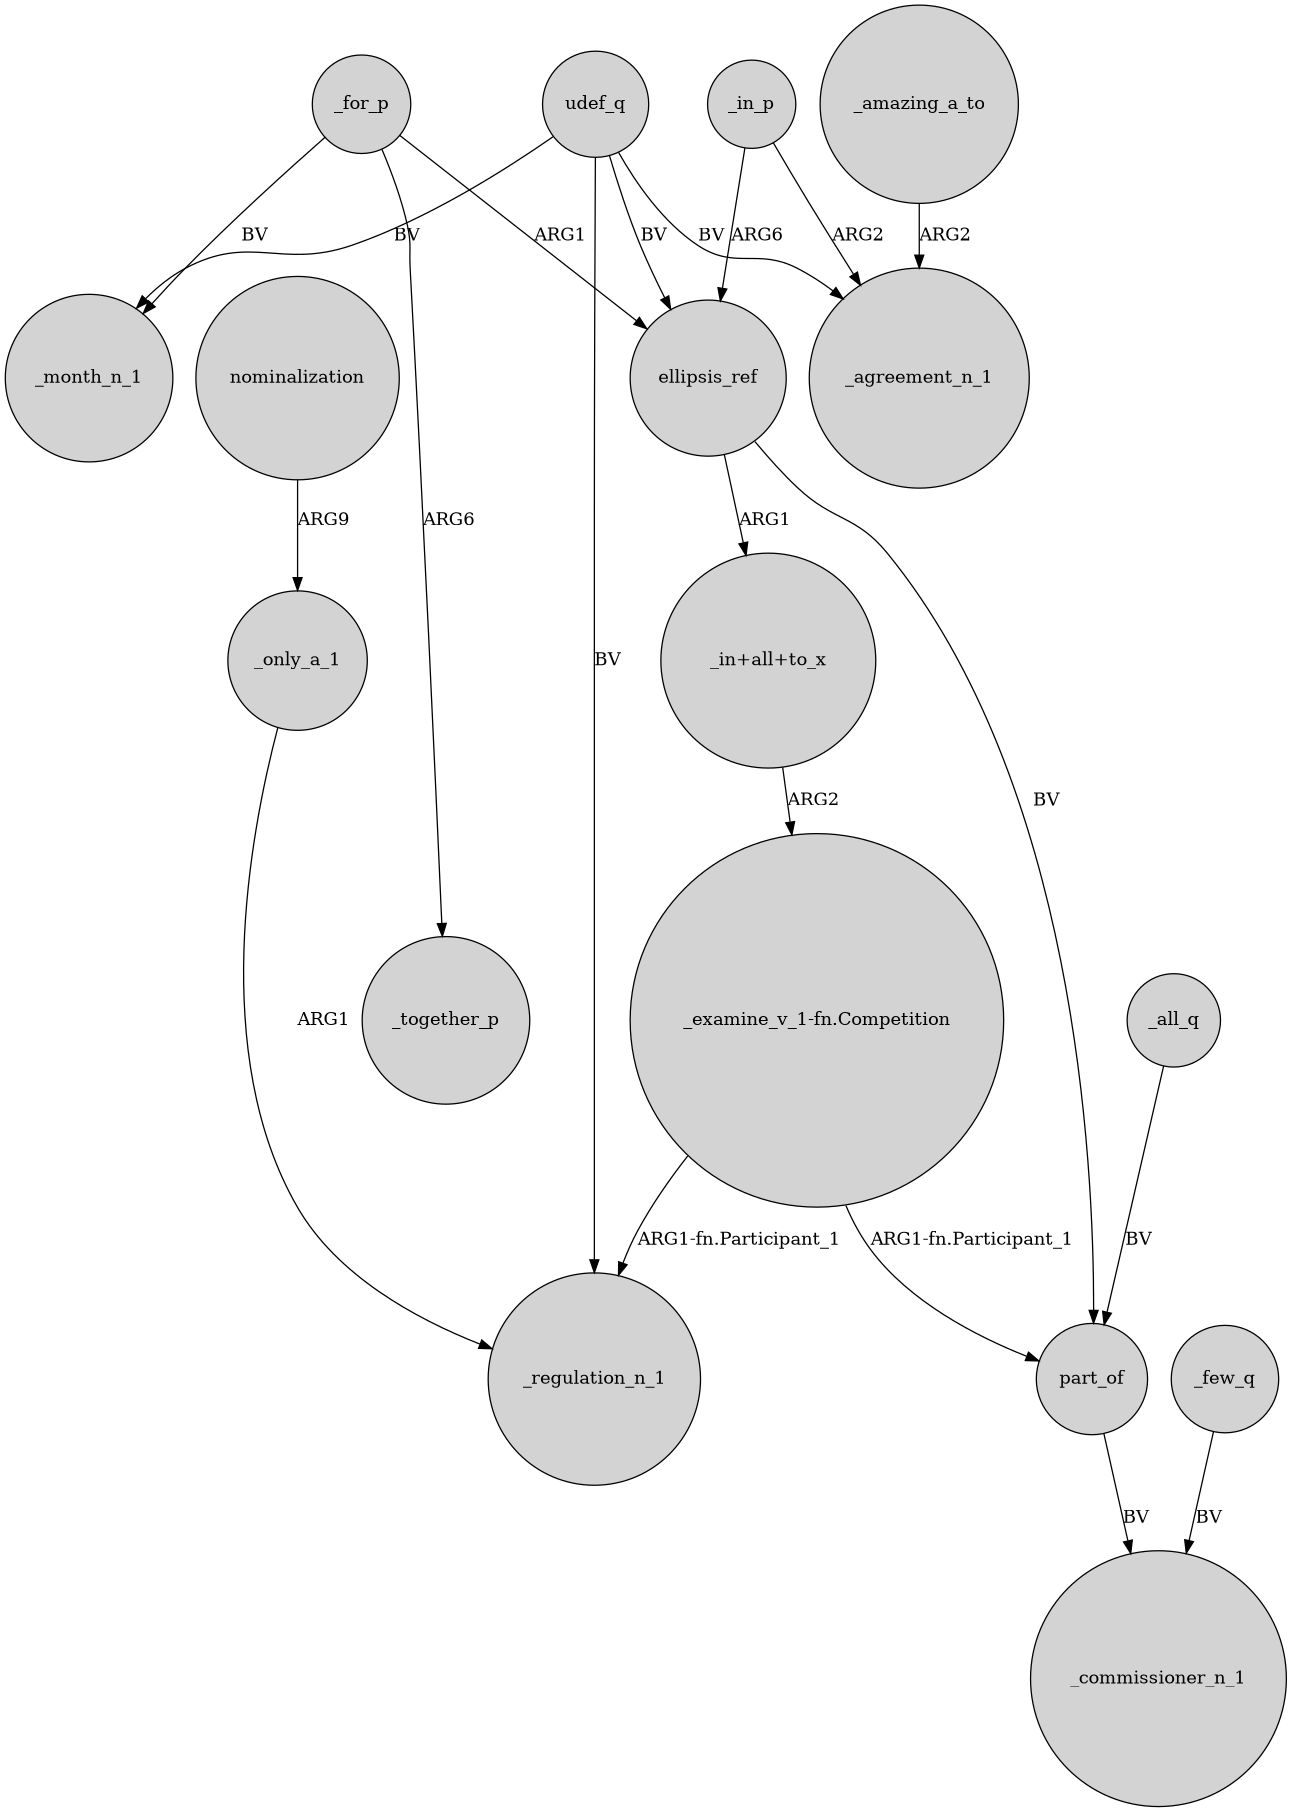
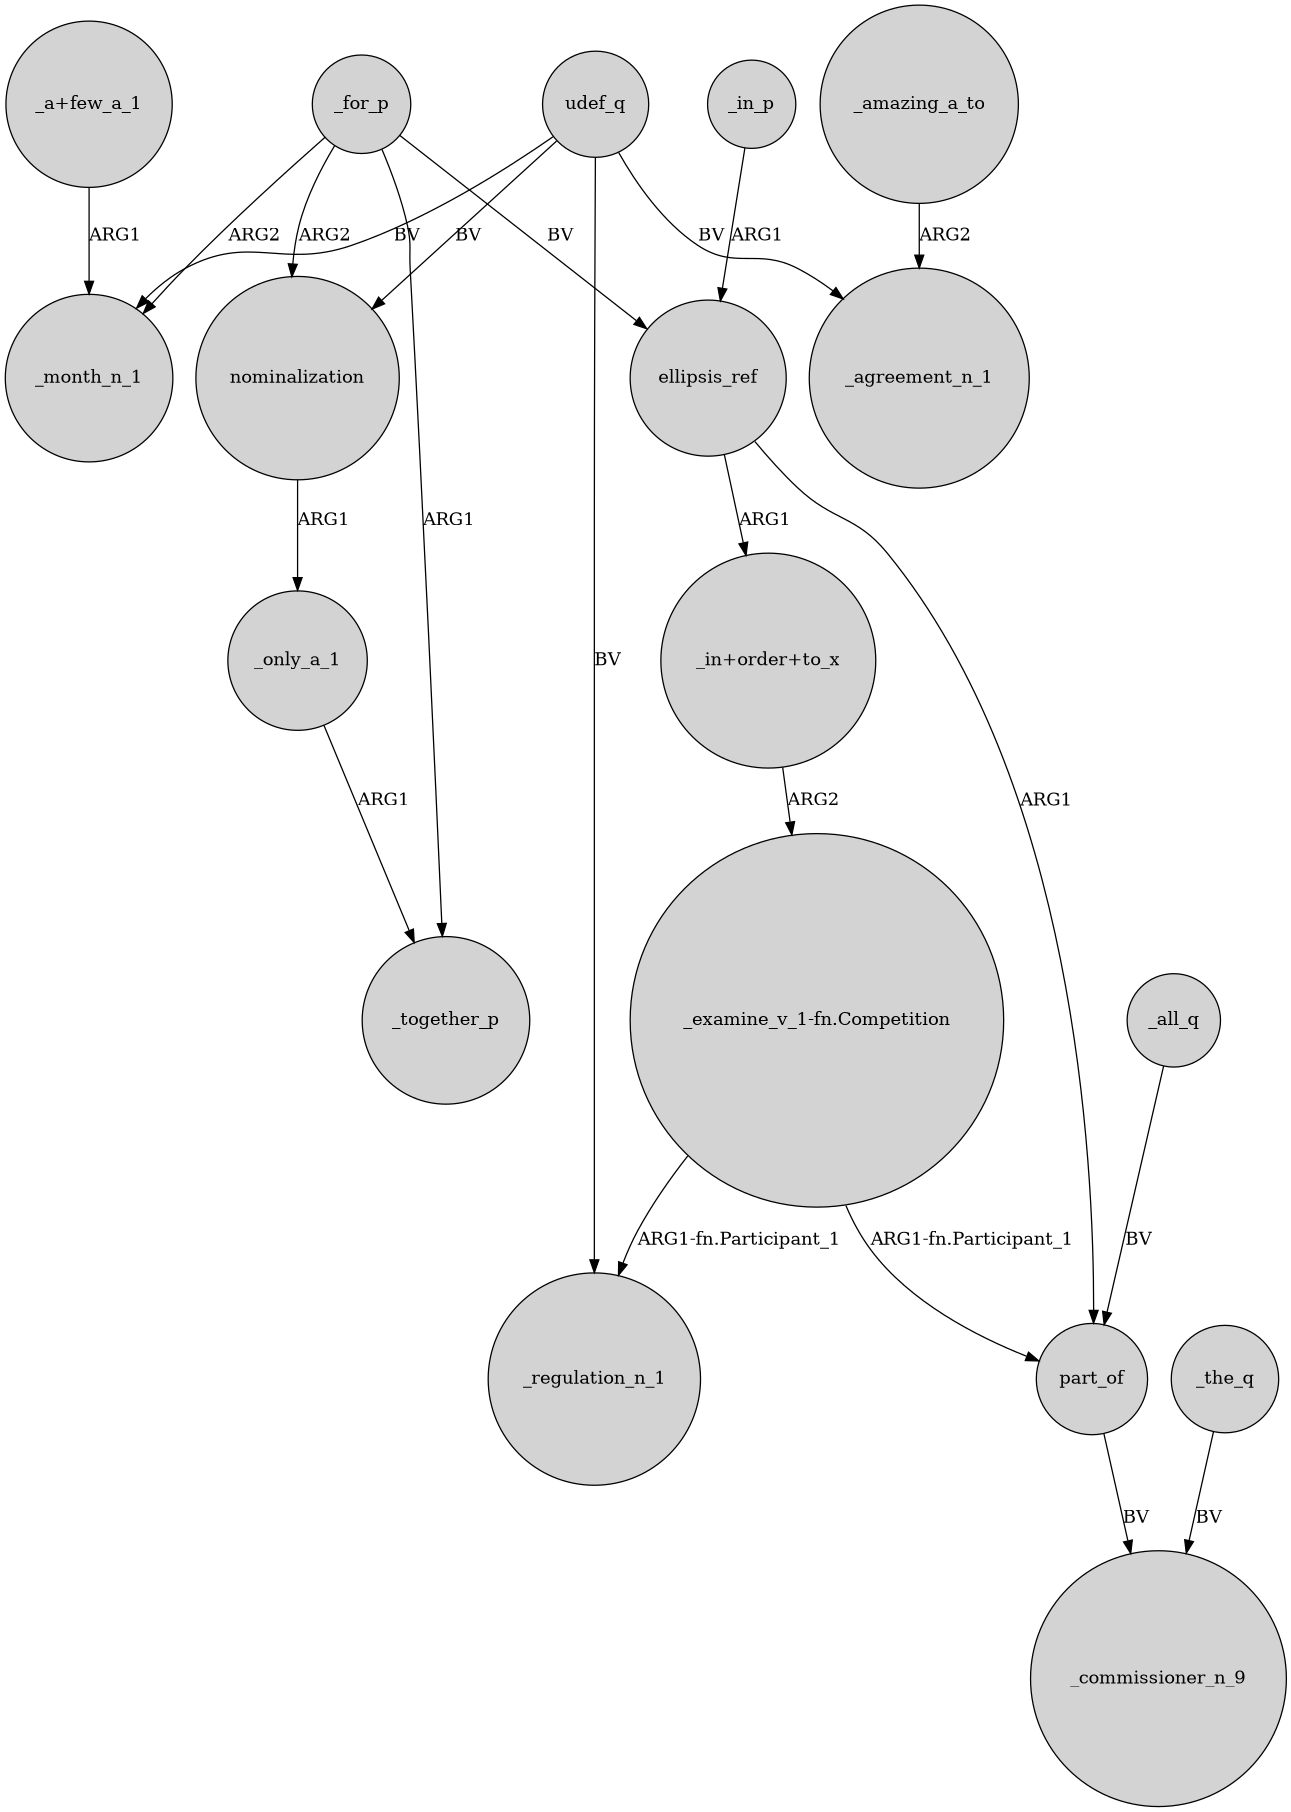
none -> (89, 104)
none -> (307, 202)
(813, 209) -> none
(634, 228) -> (469, 221)
(255, 236) -> (255, 236)
(560, 236) -> (560, 236)
(757, 236) -> (757, 236)
(324, 520) -> (324, 520)
(449, 520) -> (449, 520)
(768, 661) -> (768, 661)
(1047, 801) -> (1047, 801)
(254, 1086) -> (367, 828)
(1225, 1379) -> (1225, 1379)
(1158, 1679) -> (1158, 1679)
